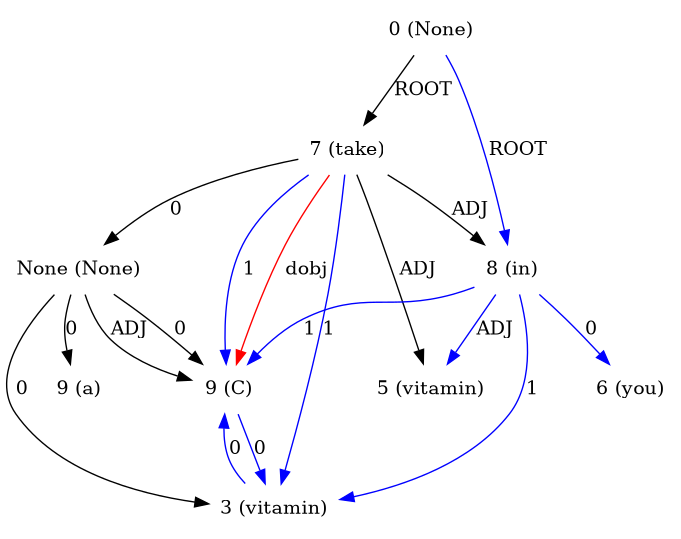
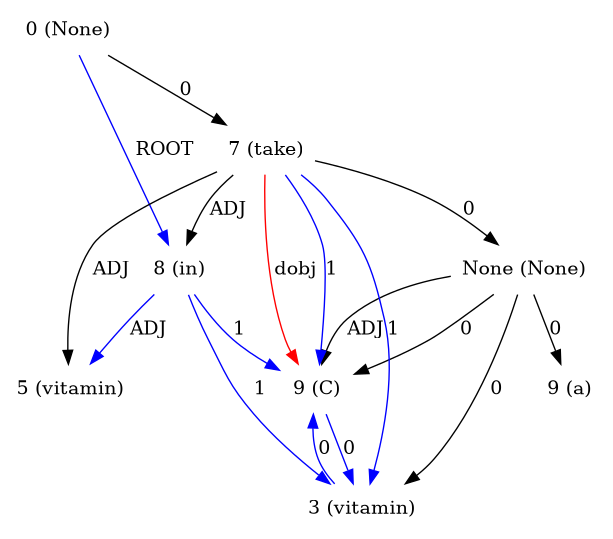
(424, 90) -> (186, 90)
(630, 389) -> none
